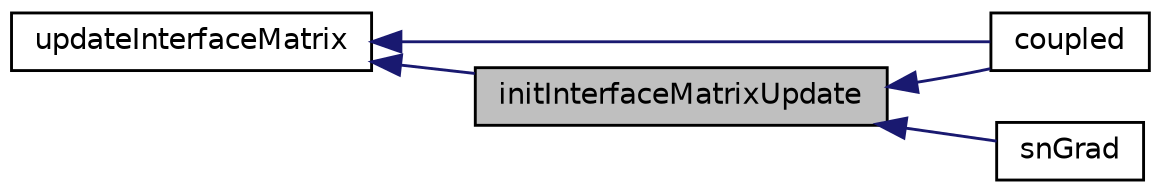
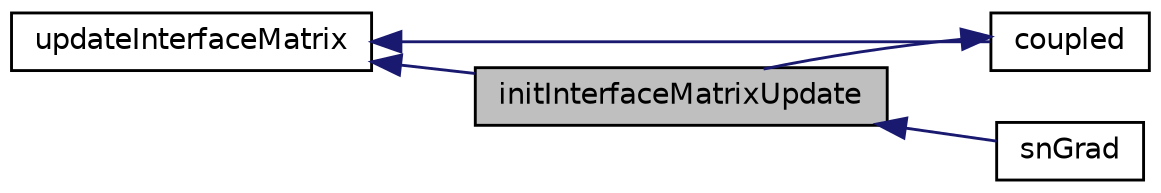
(954, 76) -> (813, 60)
